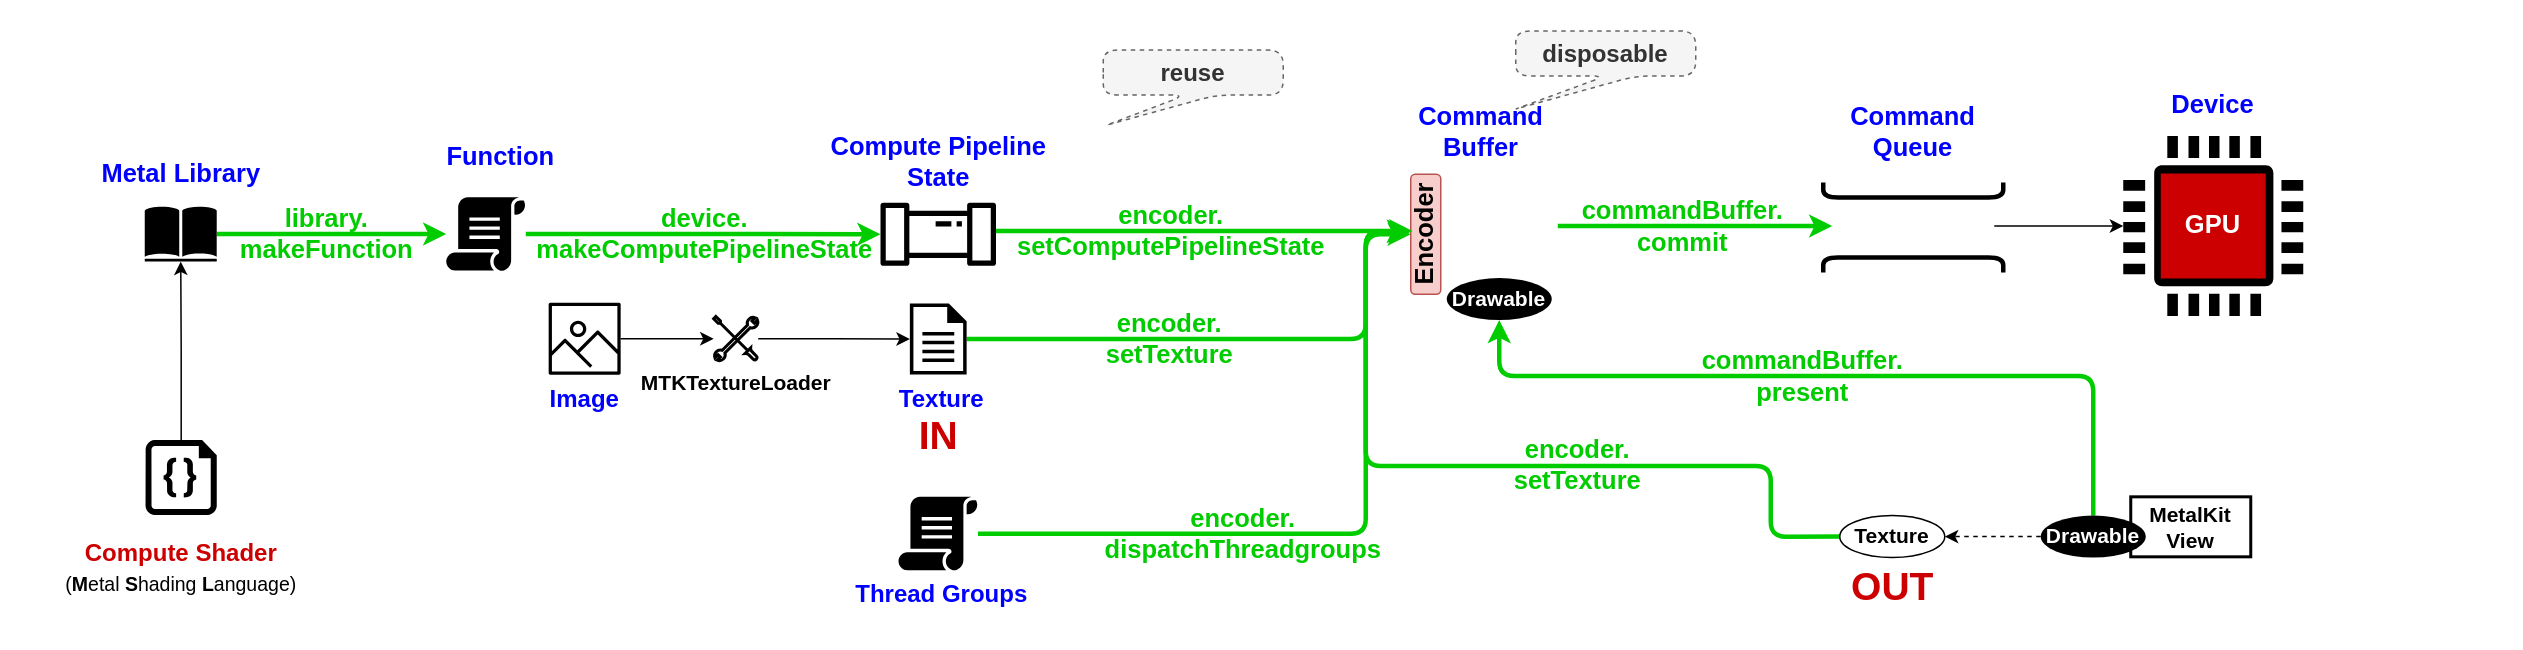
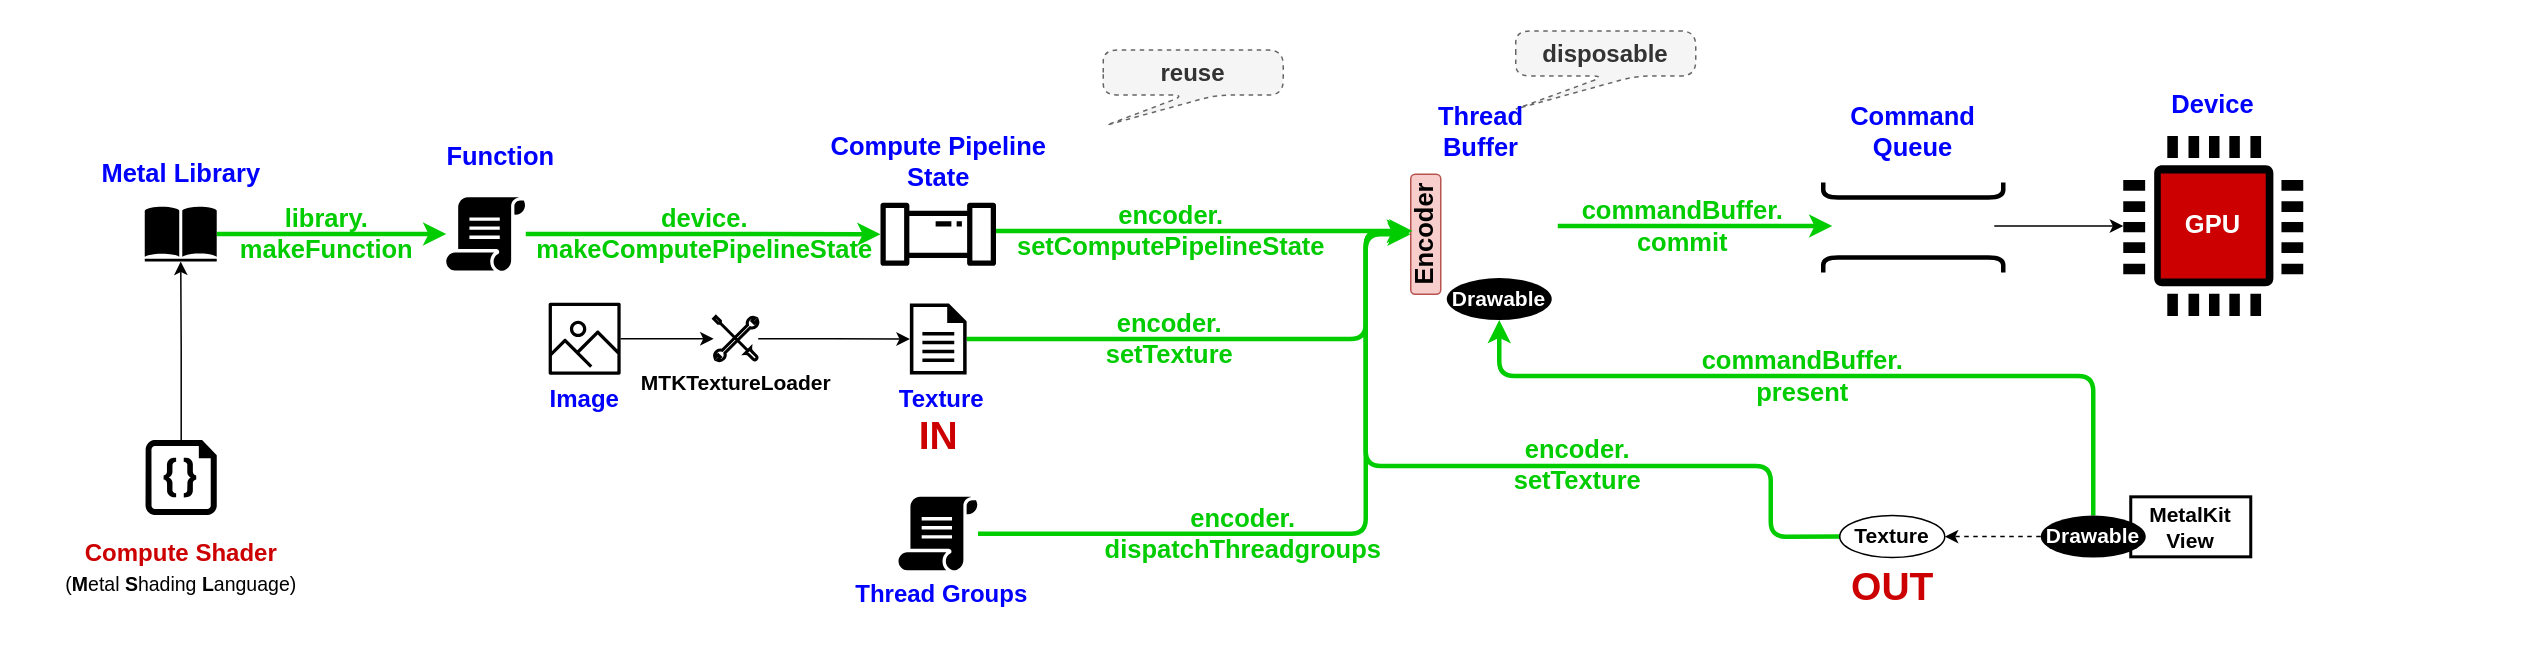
(1481, 133) -> (1481, 133)
